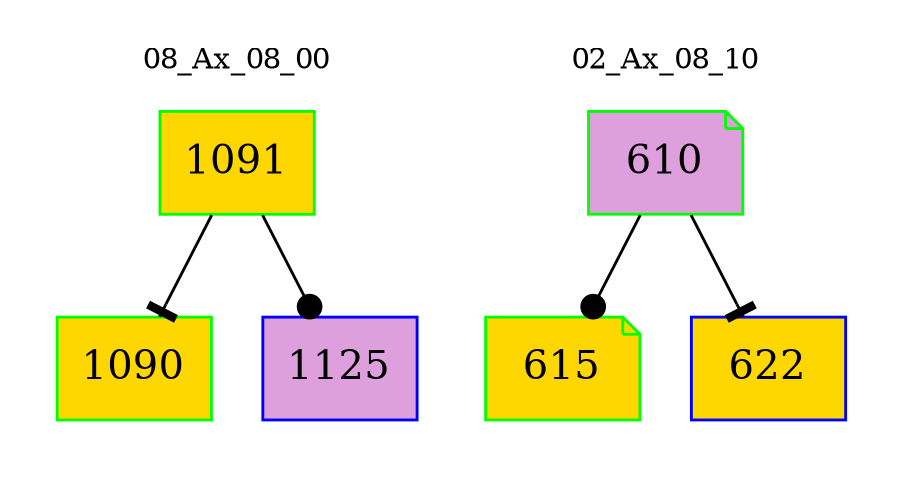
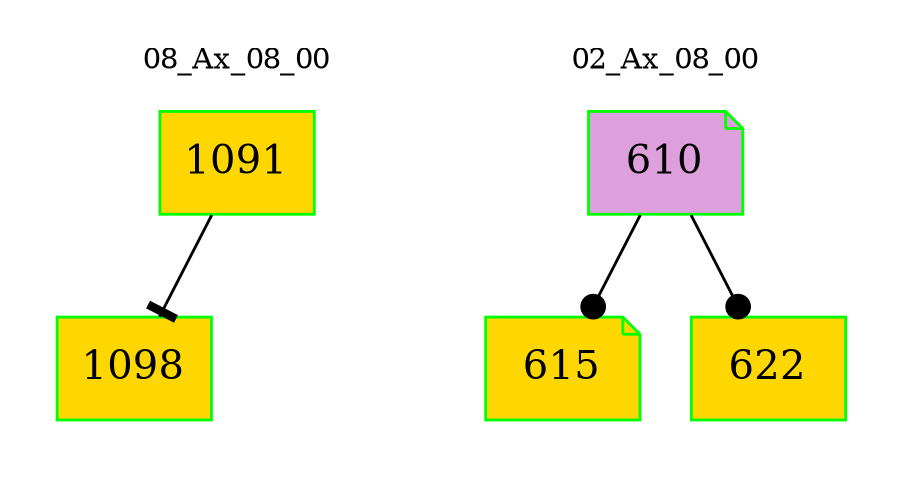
(666, 61) -> (666, 61)
(714, 260) -> (714, 260)
(134, 369) -> (134, 369)
(340, 369) -> none
(769, 369) -> (769, 369)
